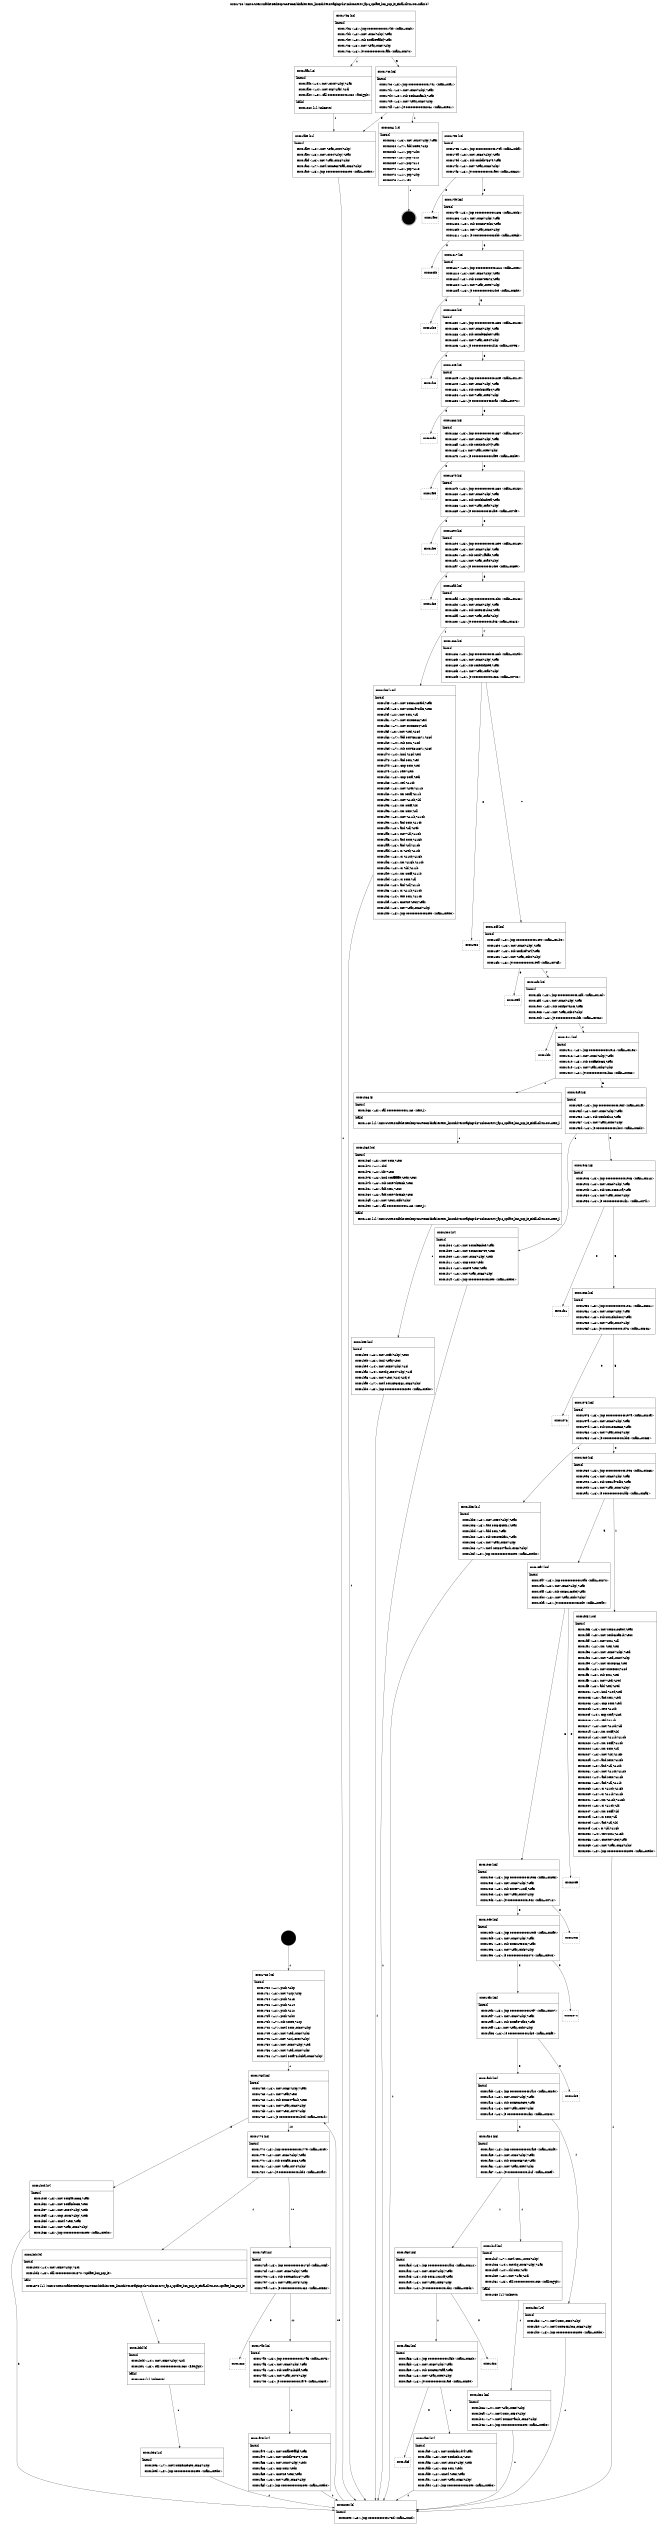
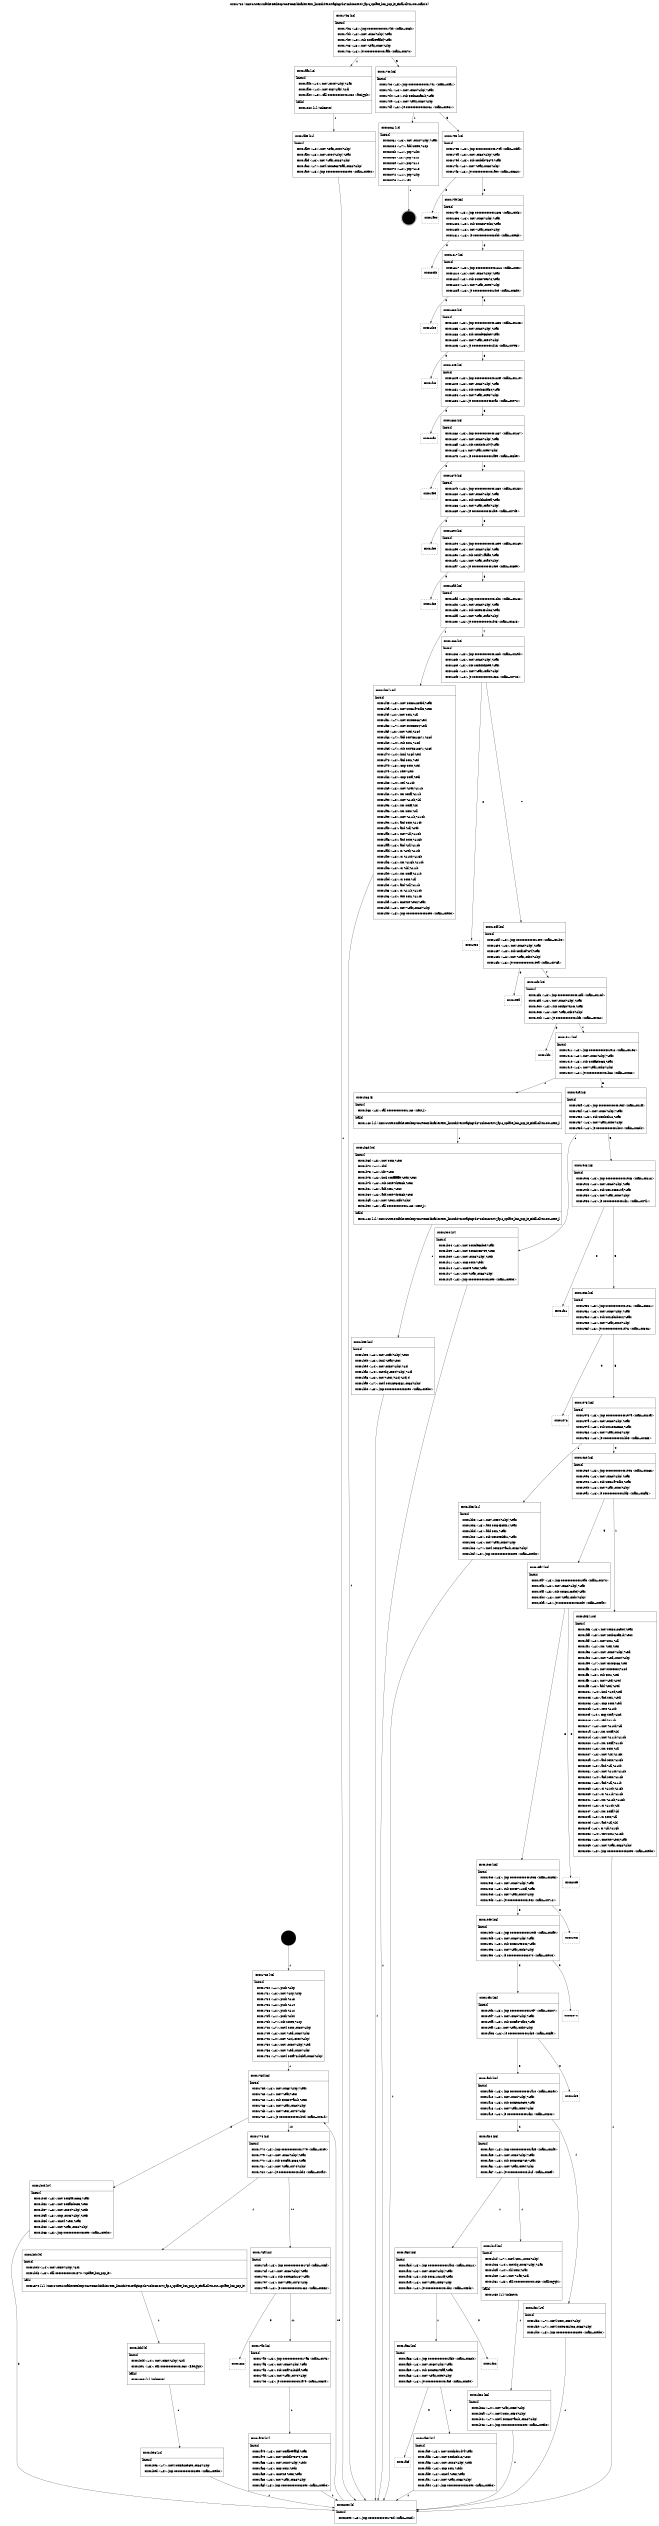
(376, 121) -> (449, 121)
(479, 300) -> (483, 302)
